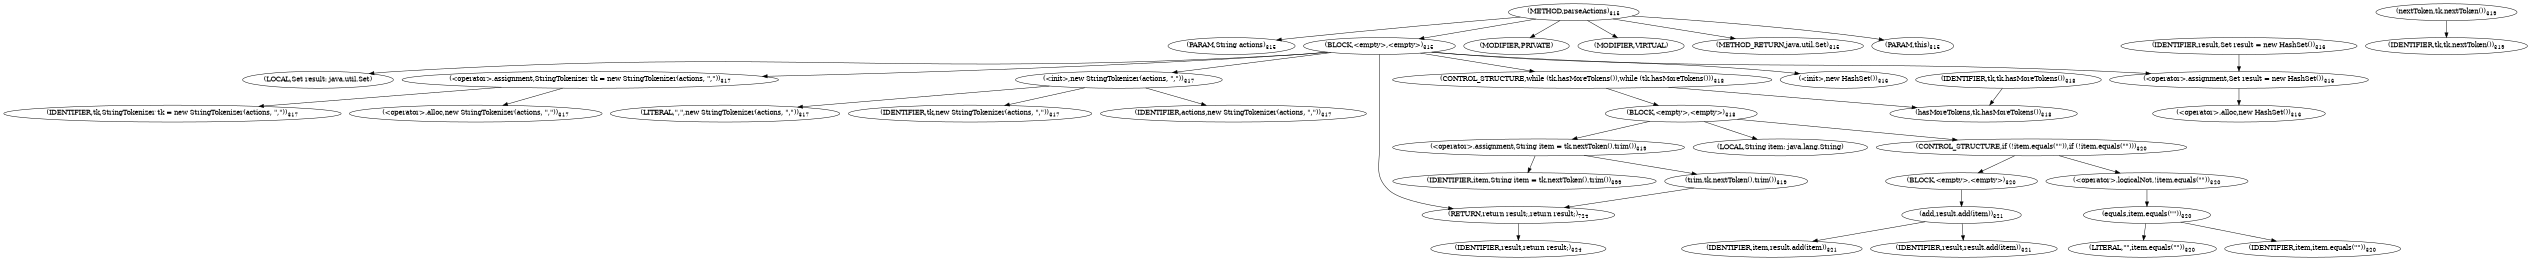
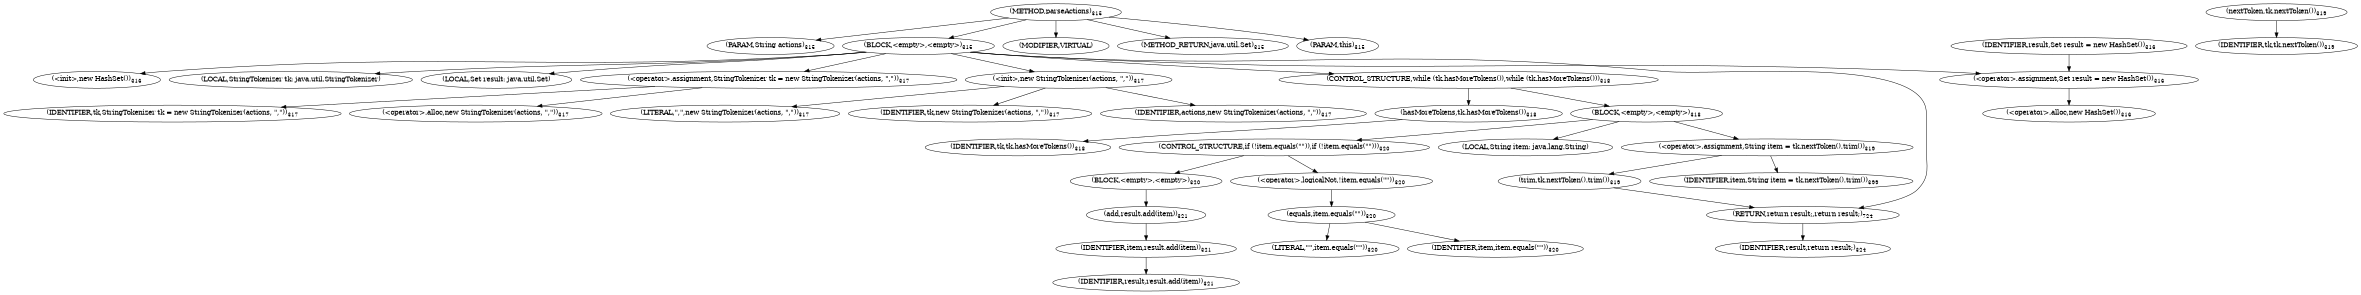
(1516, 46) -> none
none -> (291, 80)
(1997, 95) -> (1245, 130)
(1963, 230) -> (1146, 263)
